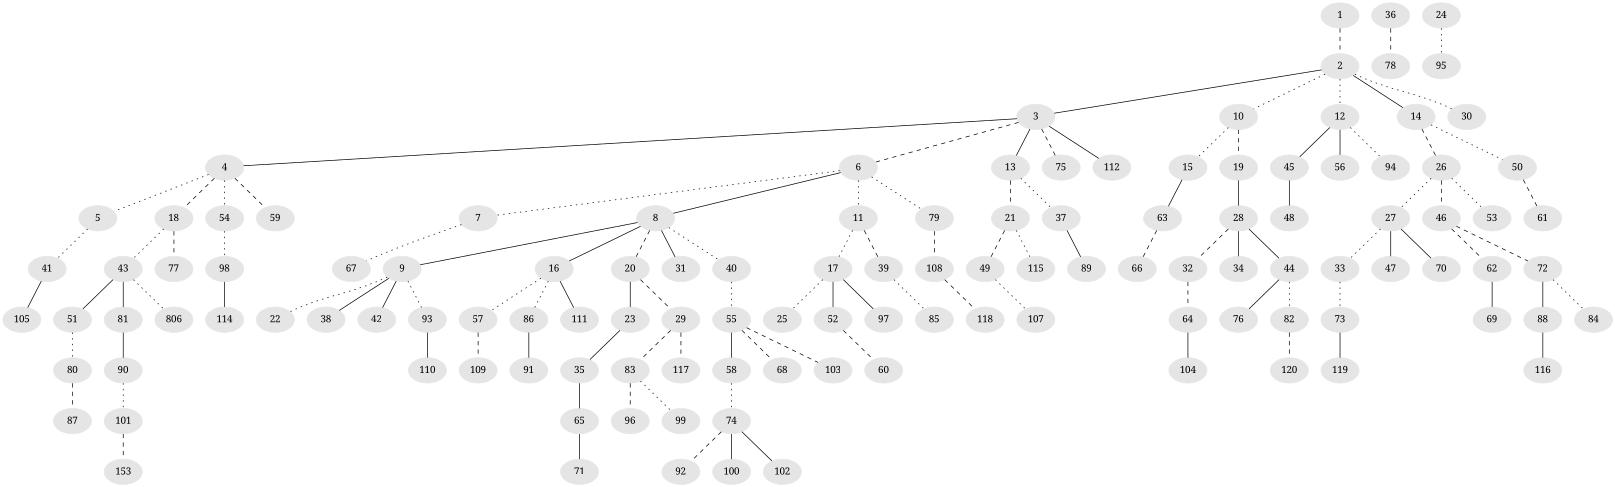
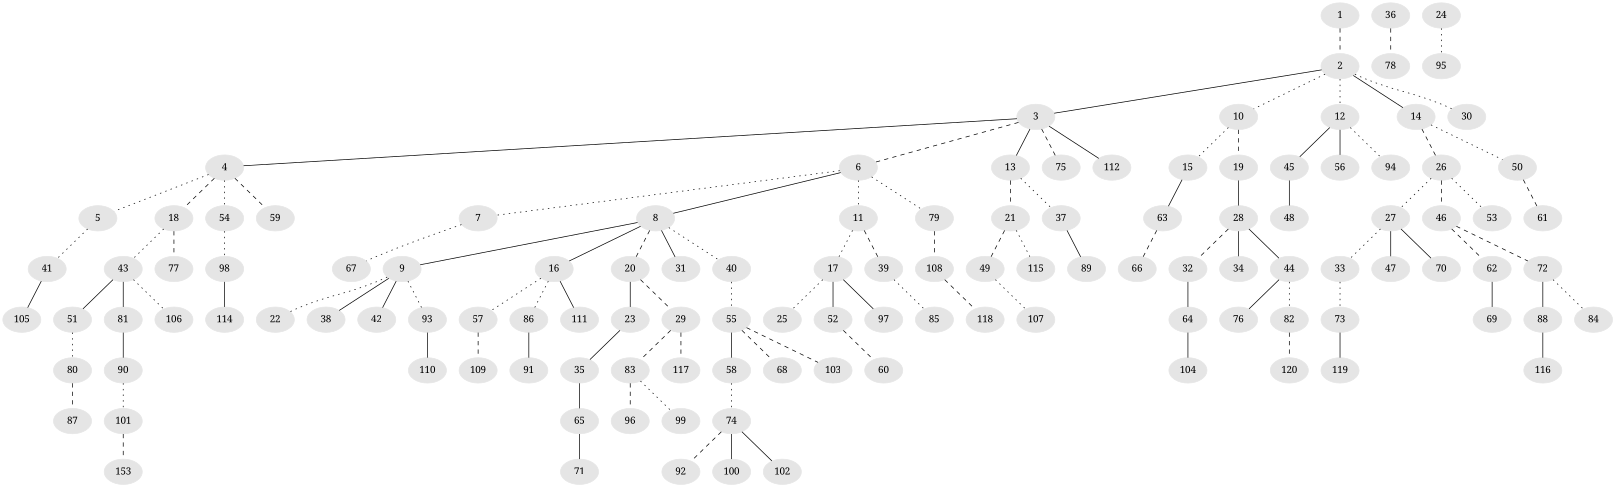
(1188, 294) -> (1188, 294)
(174, 320) -> (174, 320)
